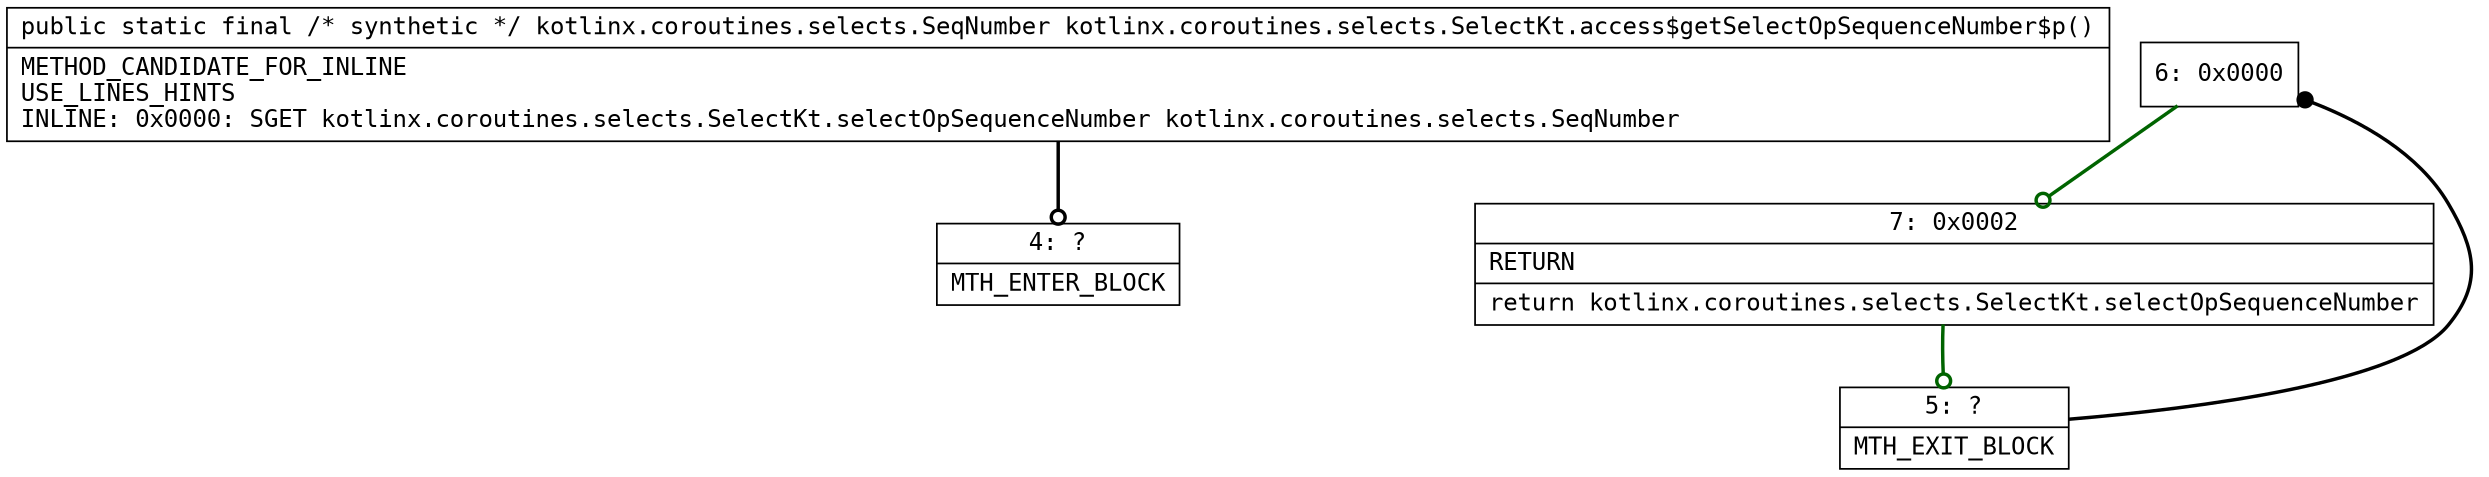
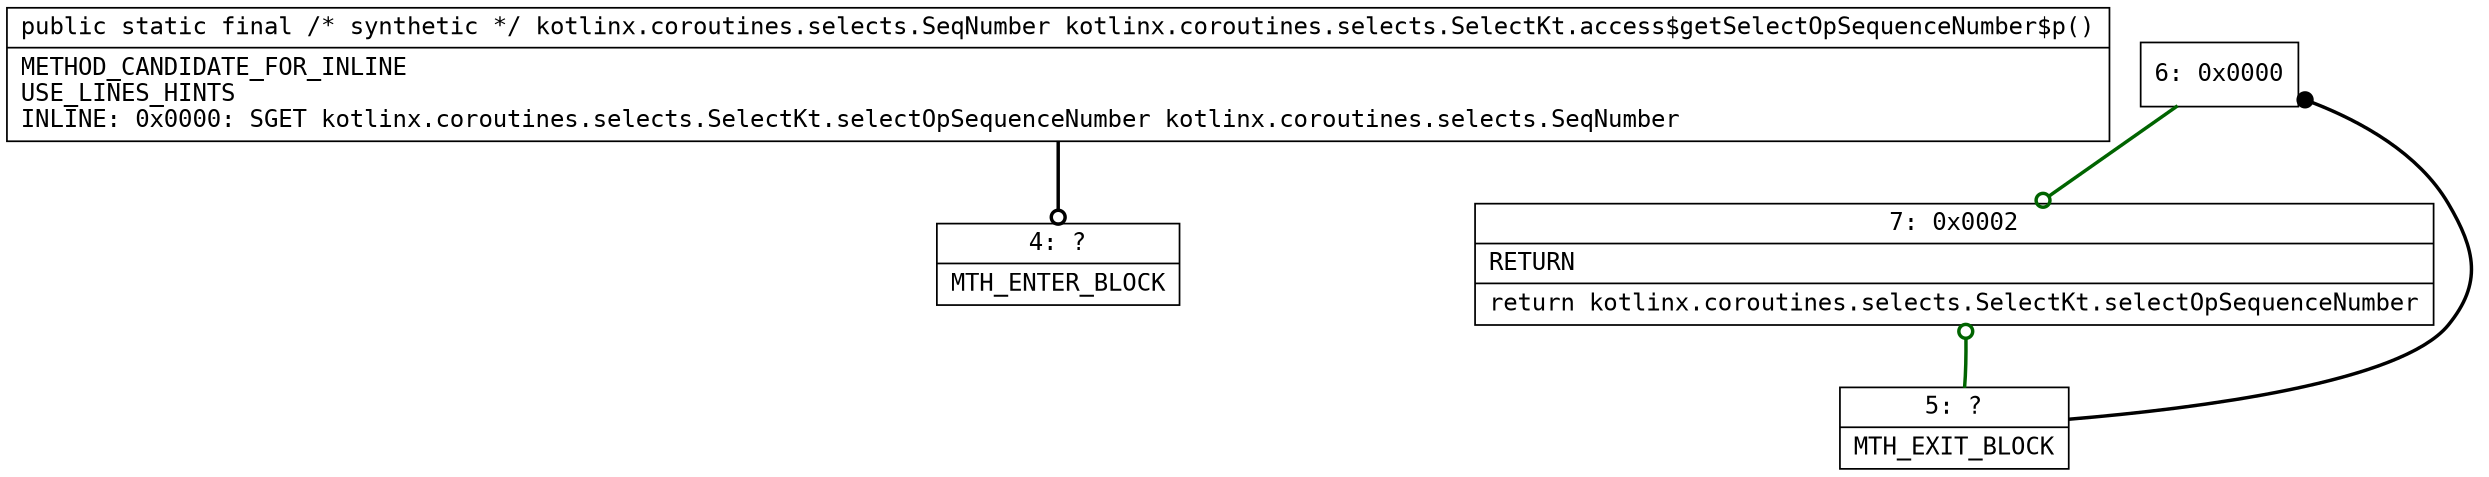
(1943, 349) -> (1966, 363)
